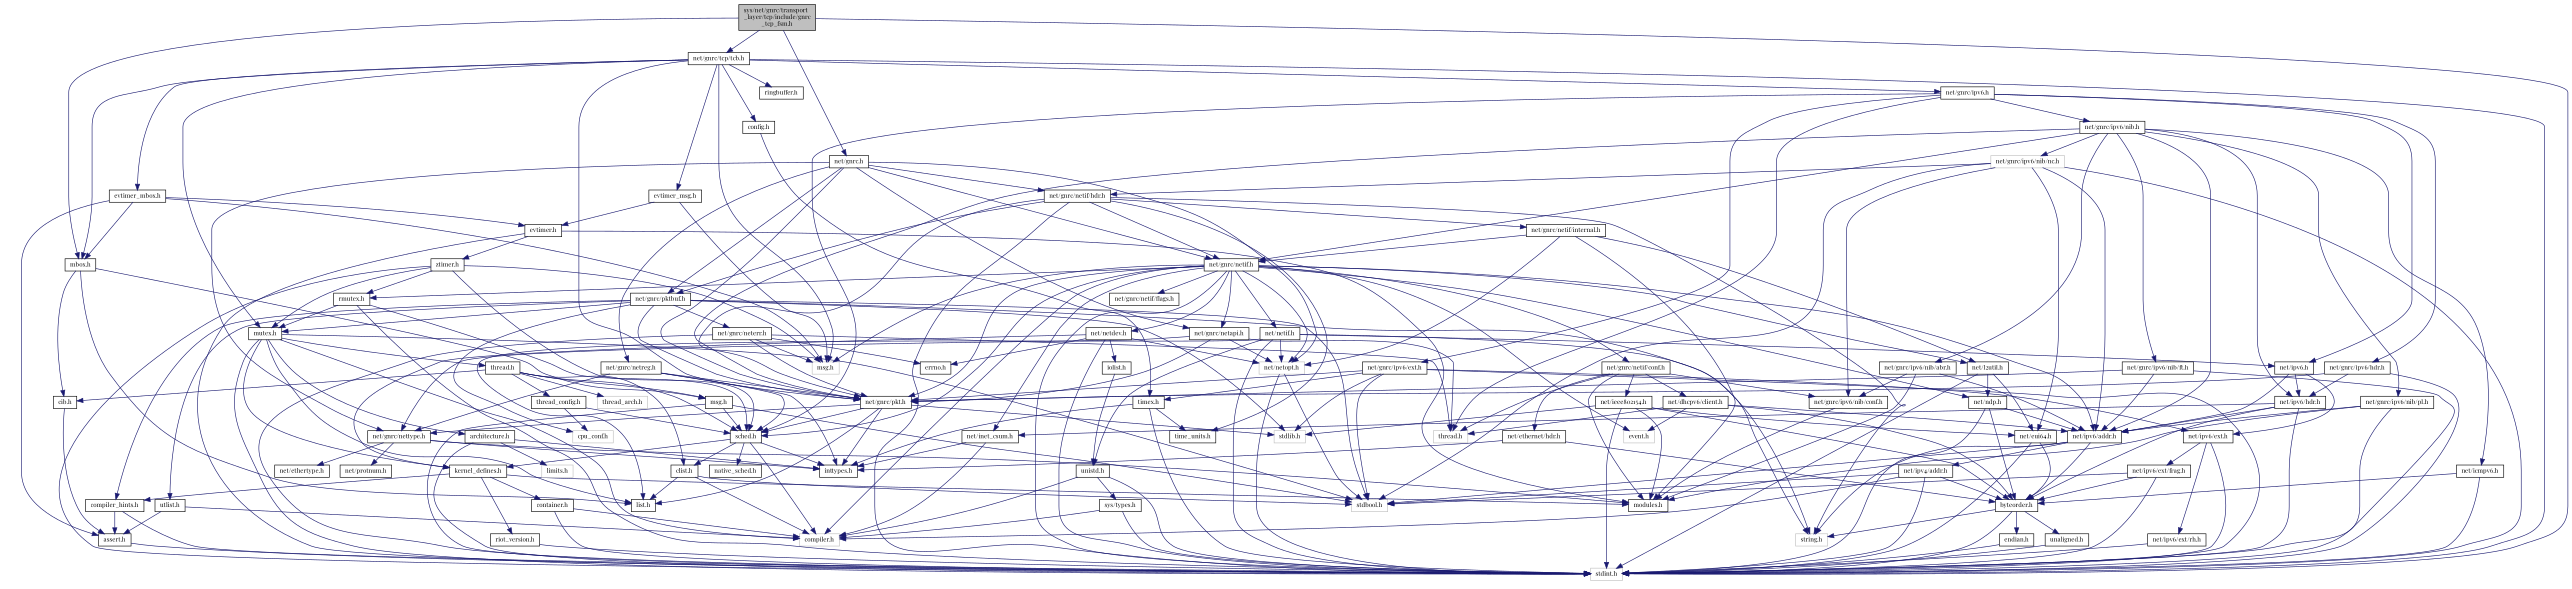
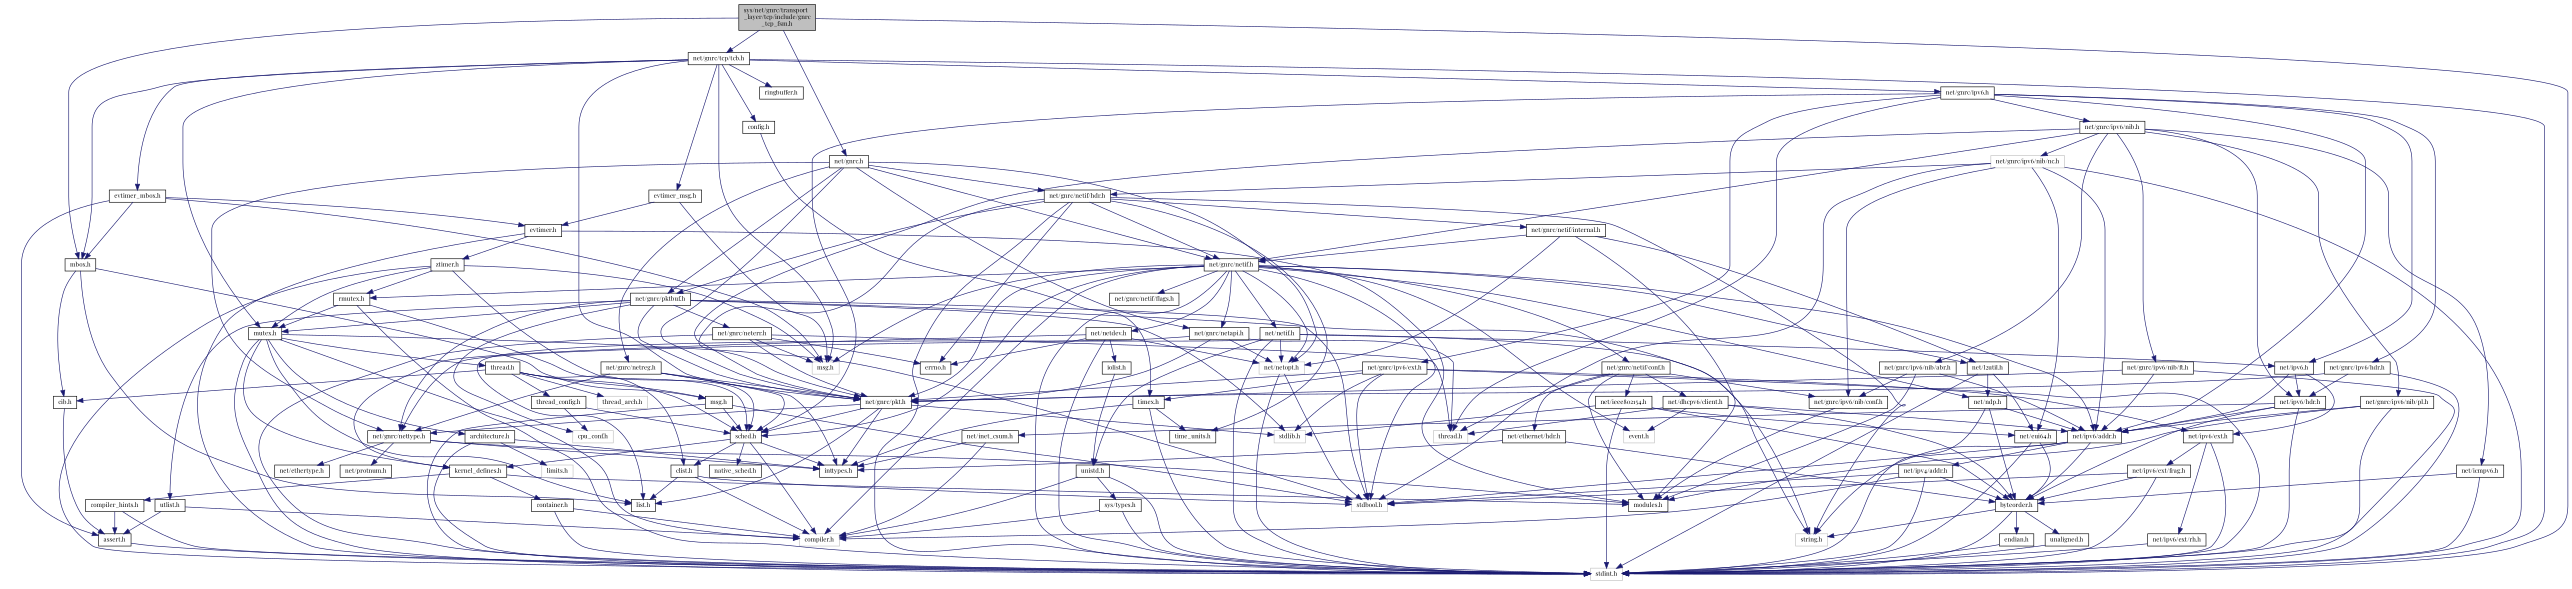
none -> (1007, 279)
(2211, 288) -> (2357, 152)
(1086, 303) -> (1428, 356)
(279, 317) -> (494, 327)
(1661, 446) -> none
(515, 540) -> none
